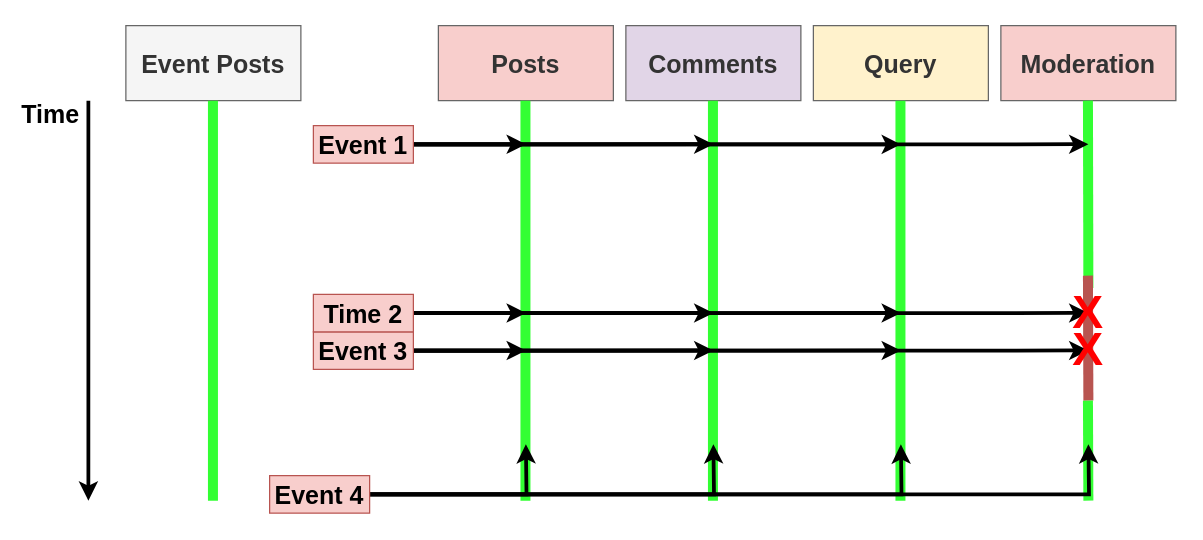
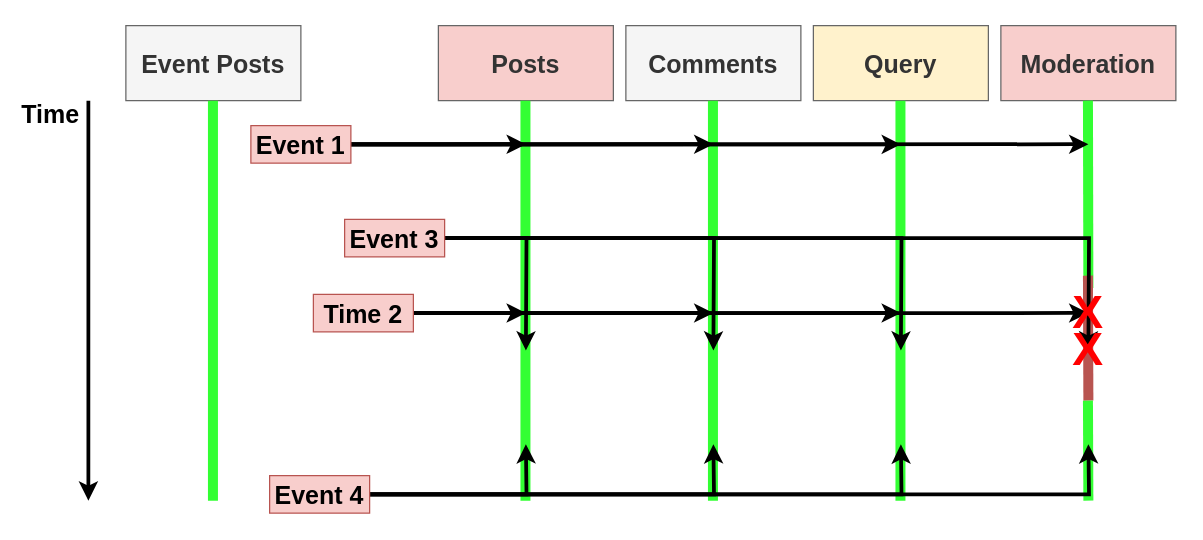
(713, 63) -> (713, 63)
(363, 144) -> (301, 144)
(363, 351) -> (394, 238)
